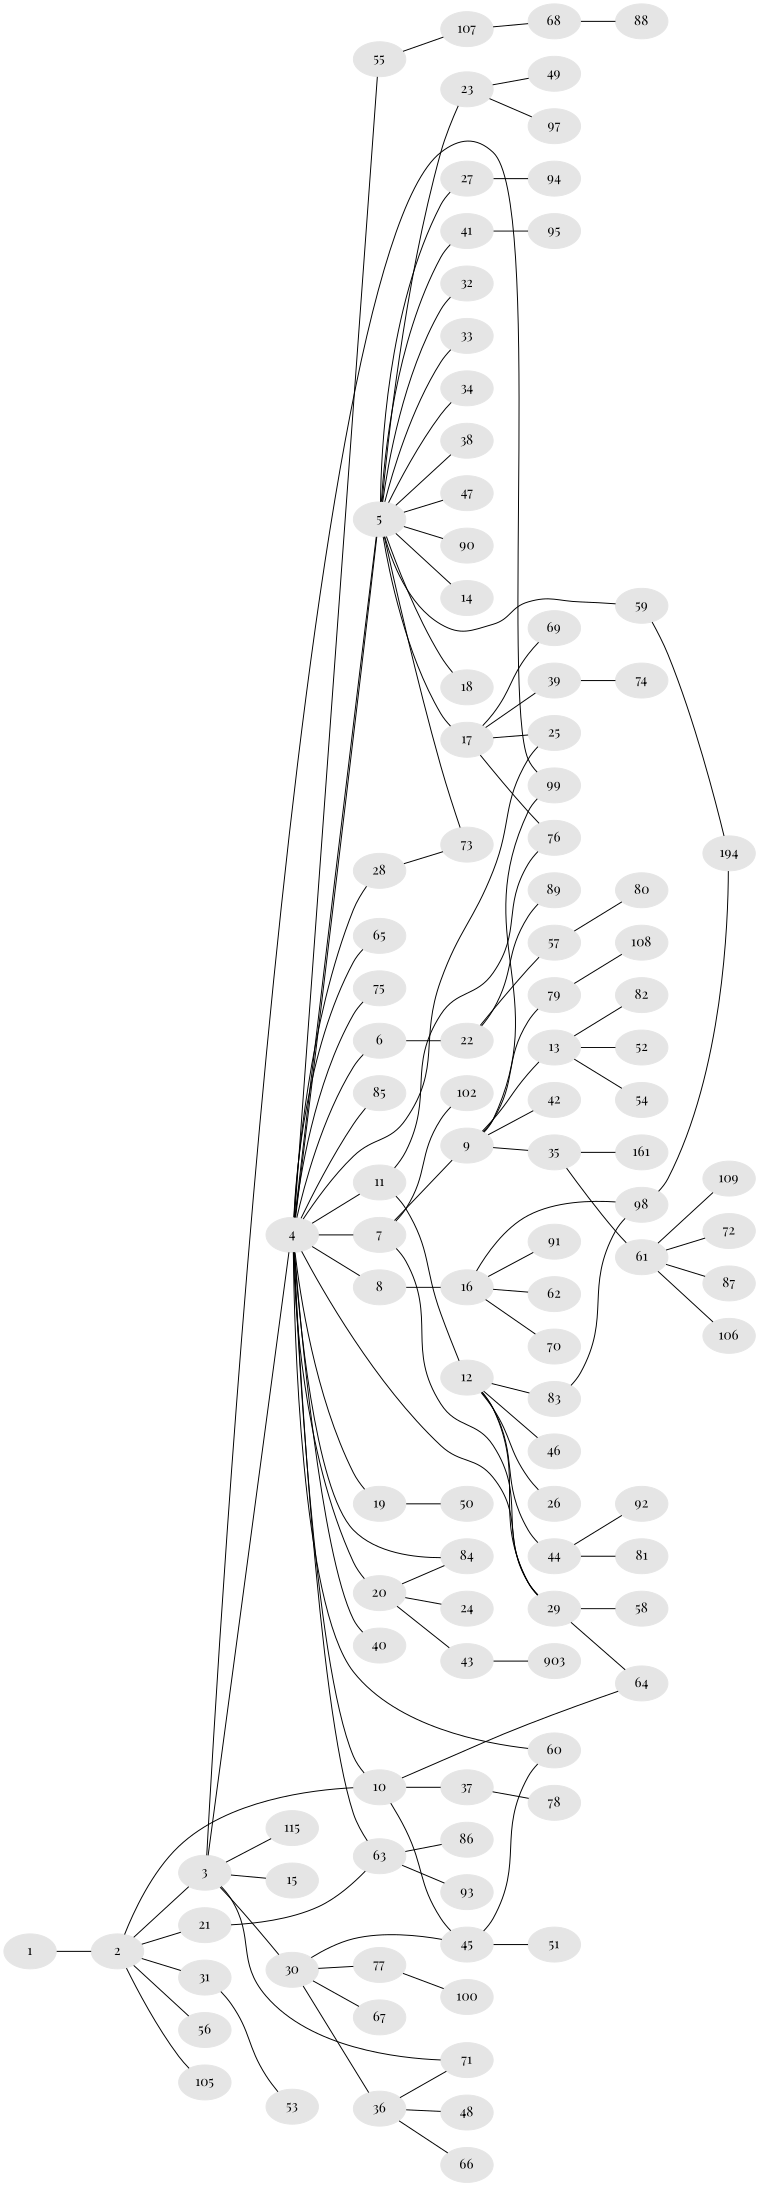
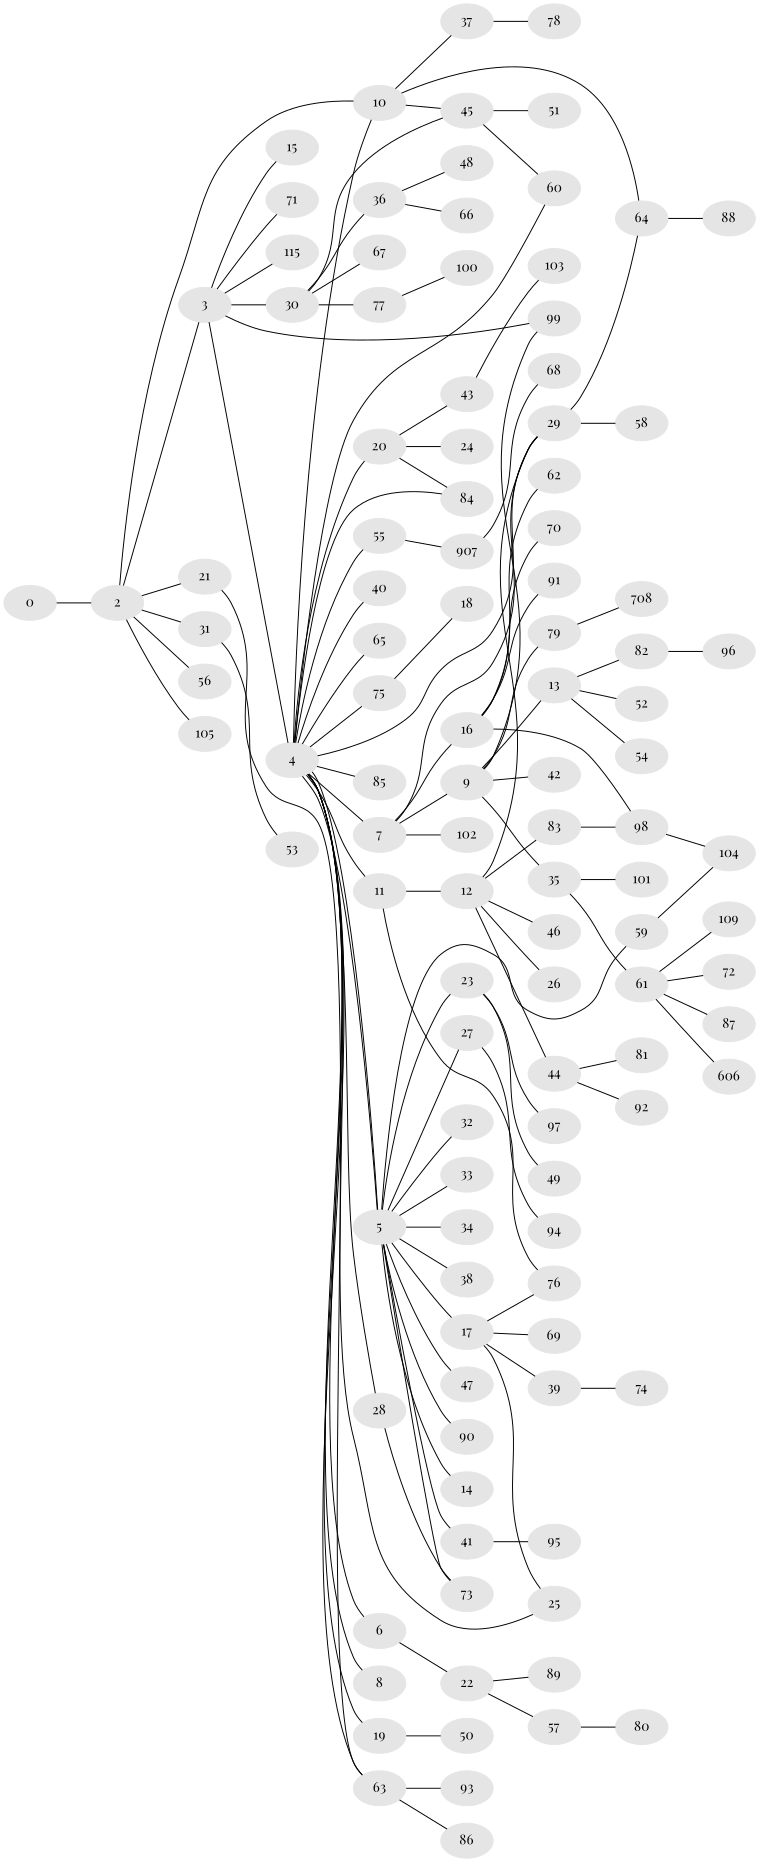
(598, 21) -> (686, 218)
(467, 29) -> (467, 551)
(418, 614) -> (423, 649)
none -> (729, 651)
(729, 853) -> (729, 853)
(642, 943) -> (642, 599)
(642, 1152) -> (642, 880)
(423, 1287) -> (424, 780)
(729, 1336) -> (729, 1077)
(554, 1661) -> (554, 266)
(30, 1951) -> (30, 603)
(423, 2084) -> none
